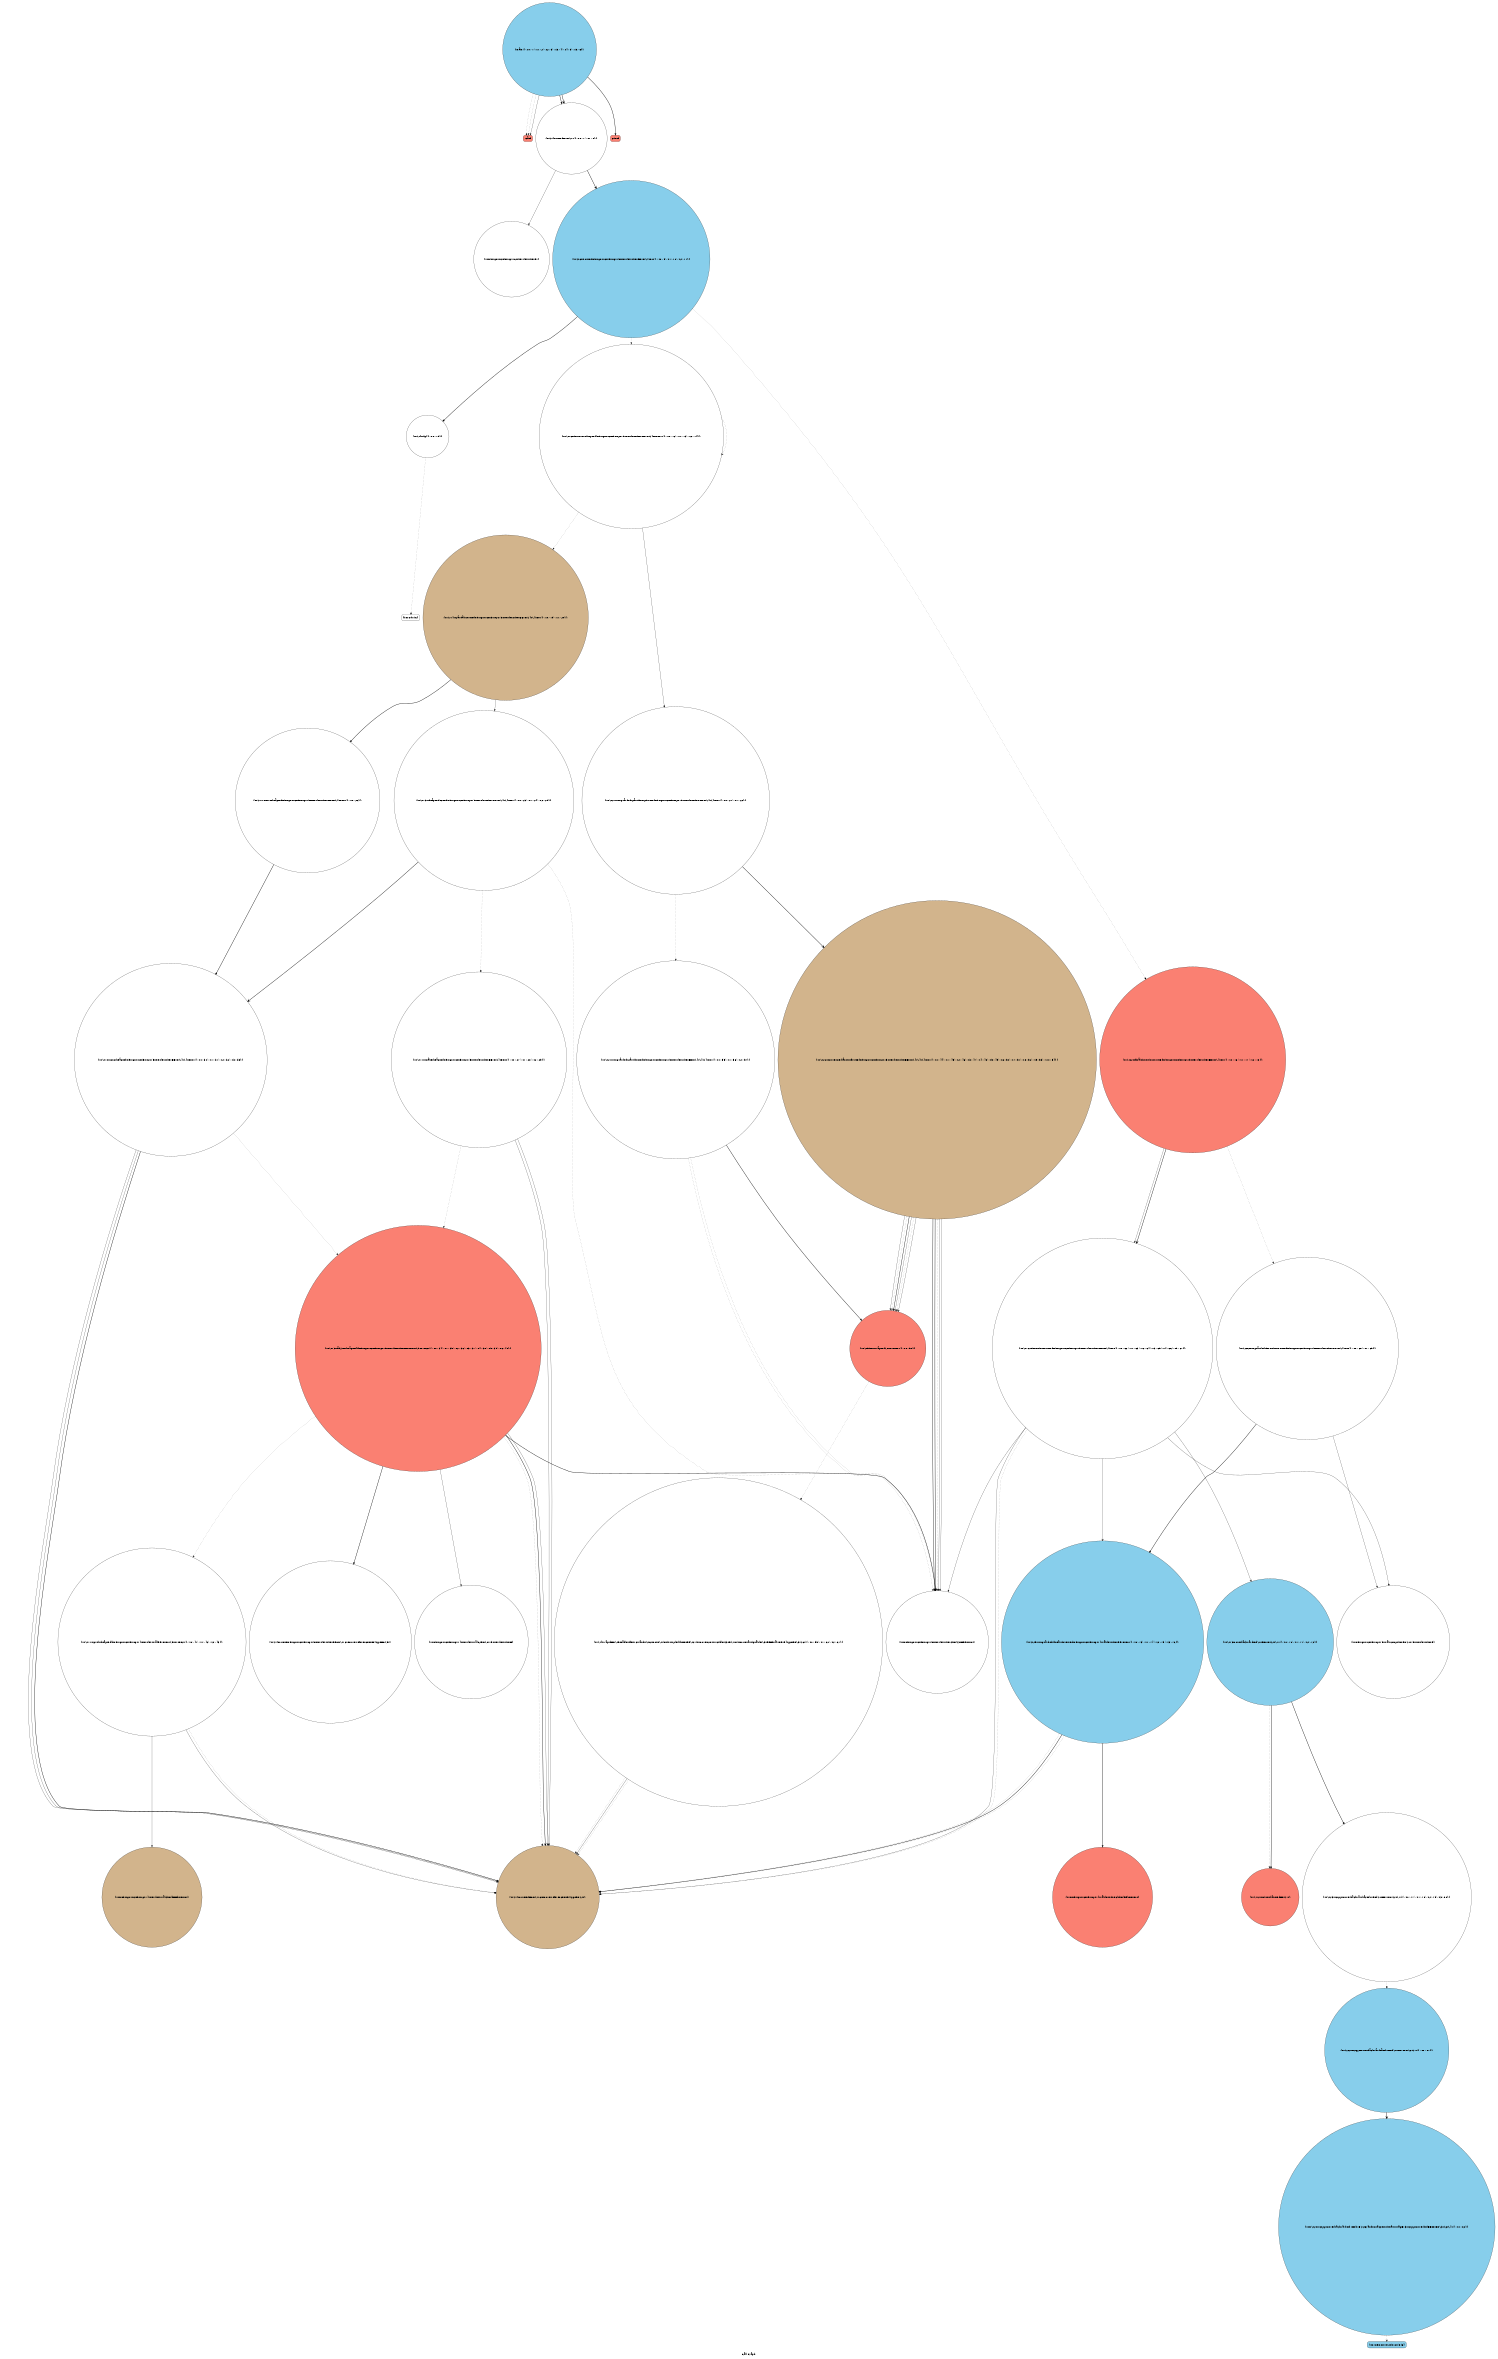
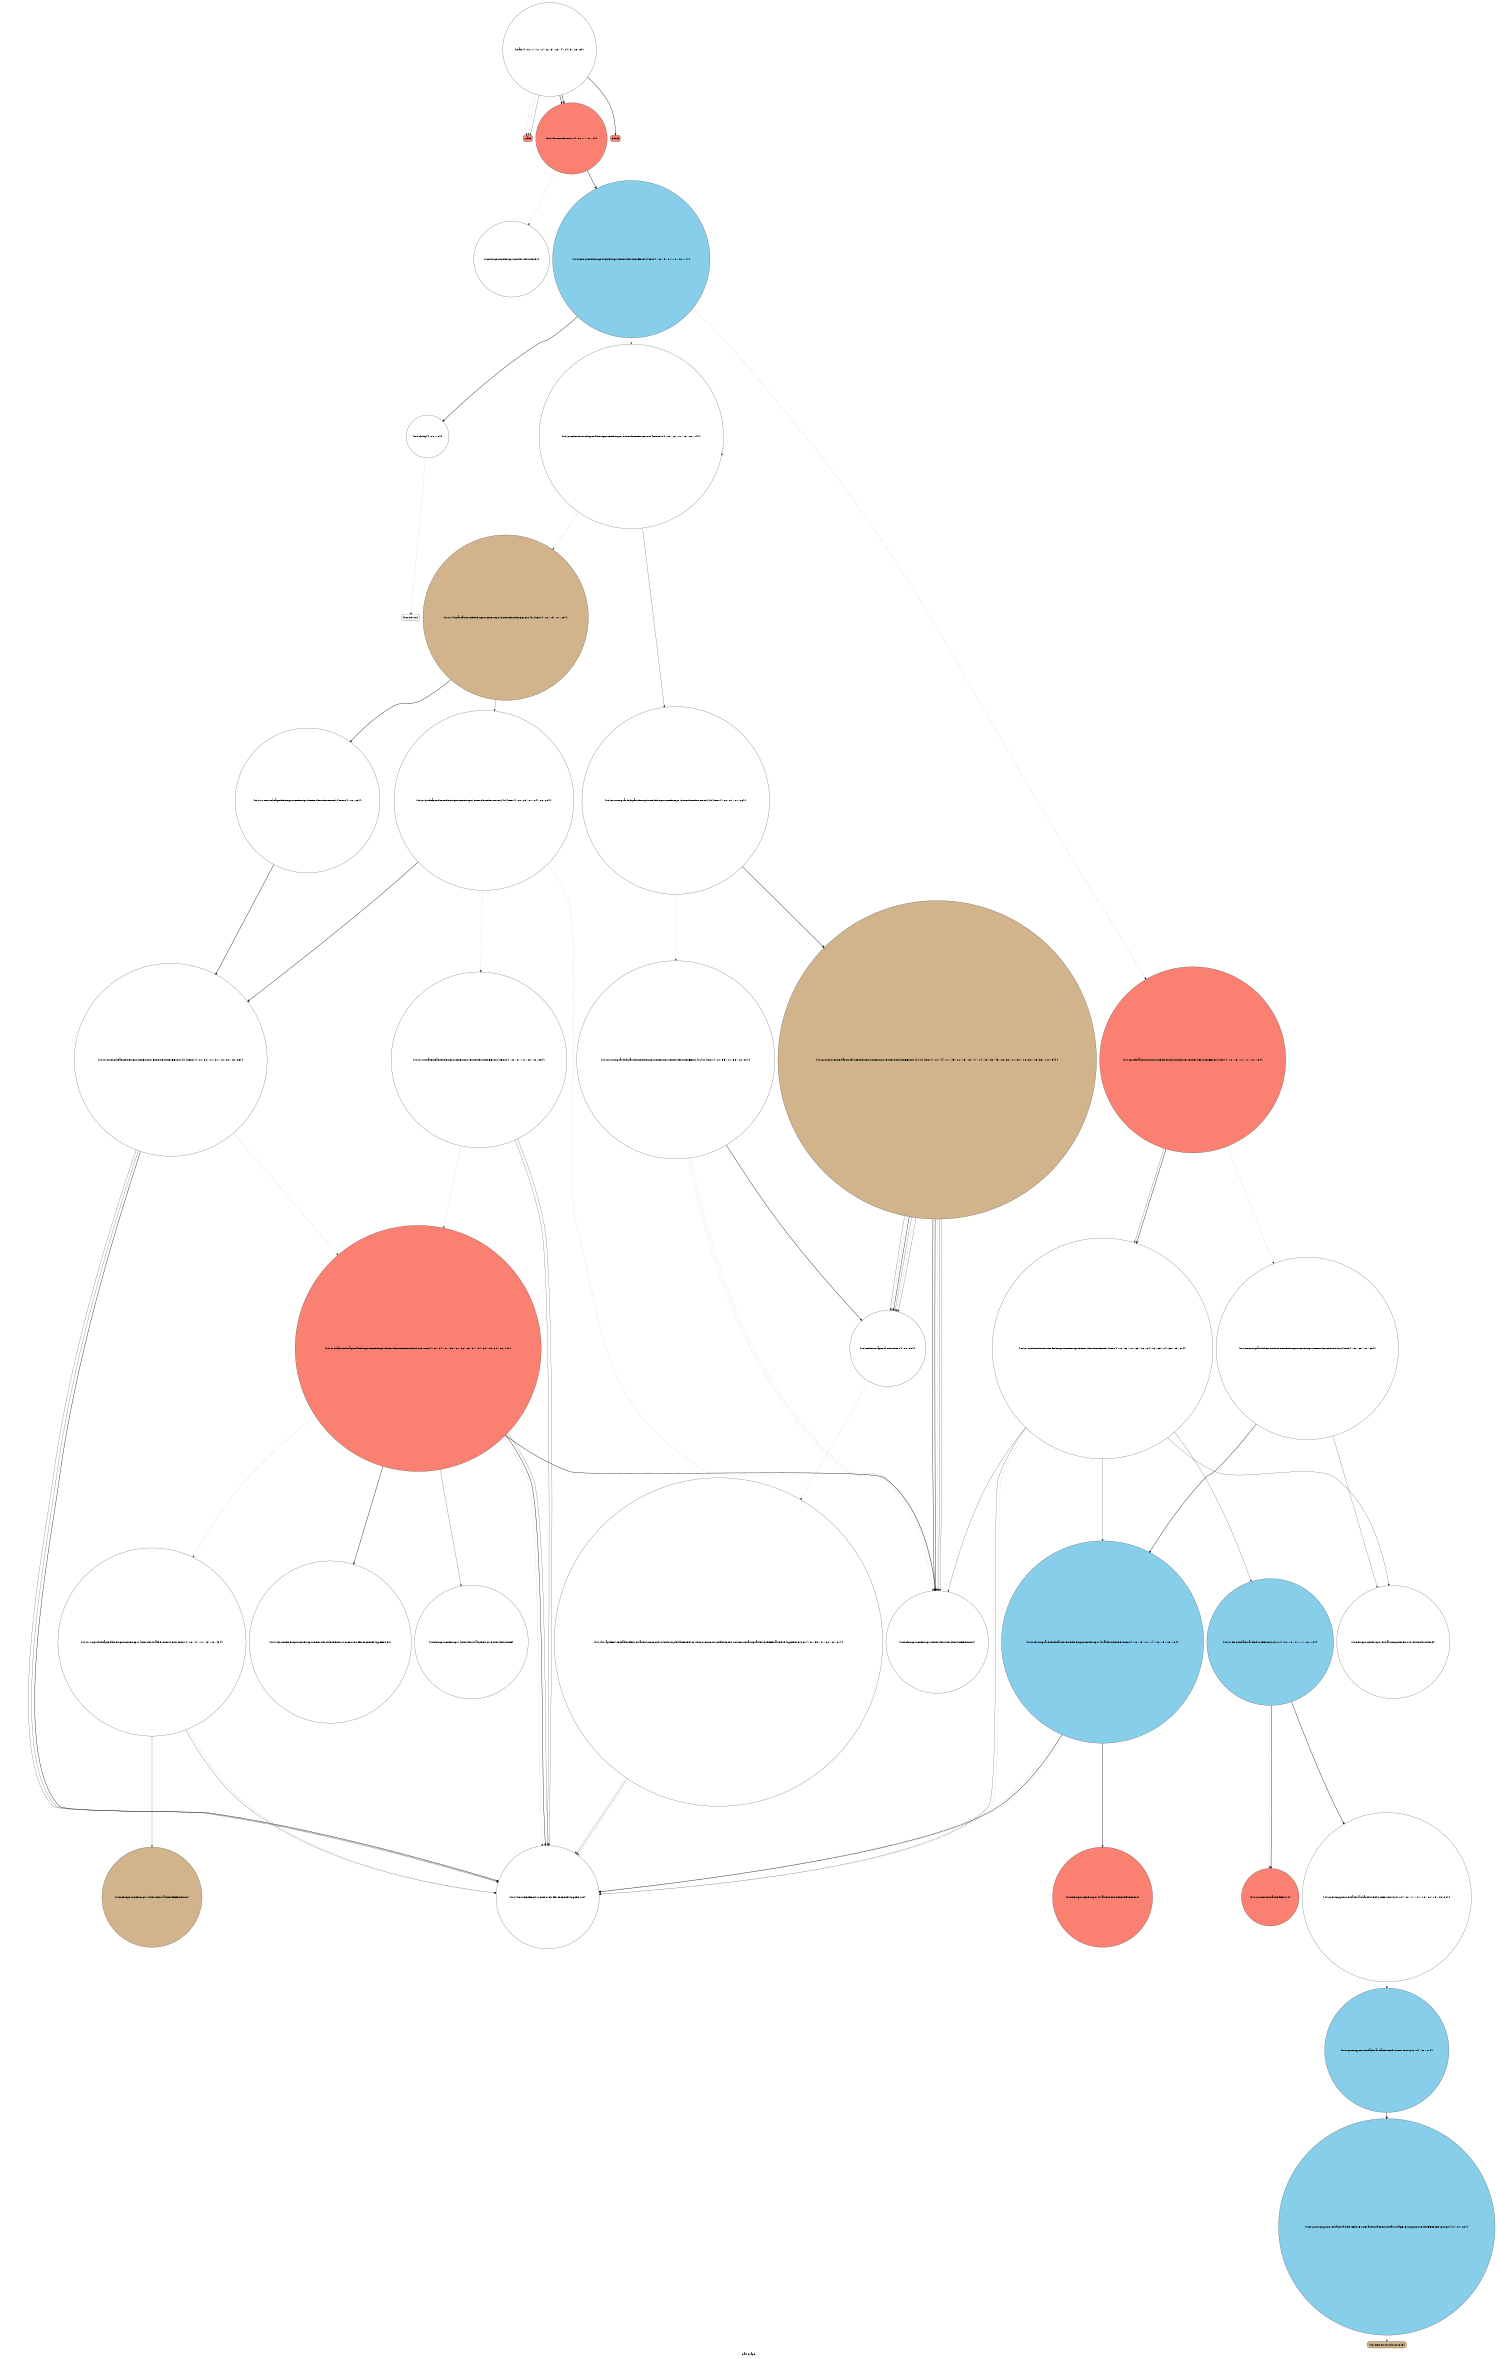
(550, 50) -> (550, 50)
(571, 138) -> (571, 138)
(542, 197) -> (542, 197)
(888, 1348) -> (888, 1348)
(548, 1897) -> (548, 1897)
(1387, 2345) -> (1387, 2345)
